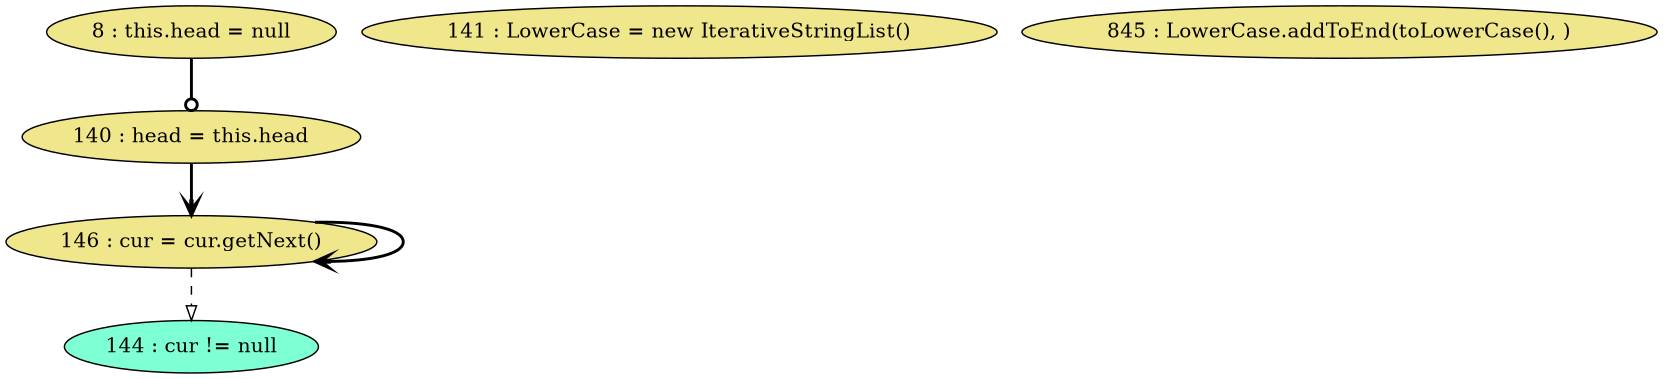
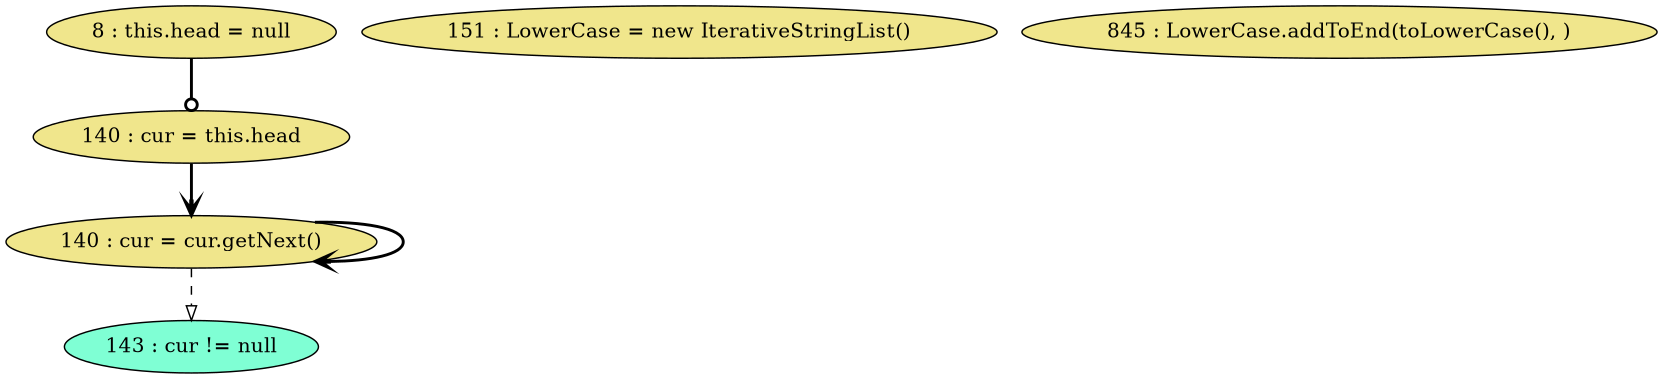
(680, 32) -> (680, 32)
(191, 137) -> (191, 137)
(191, 242) -> (191, 242)
(191, 347) -> (191, 347)
